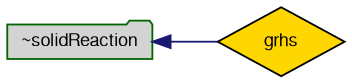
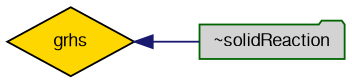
(194, 42) -> (176, 42)
